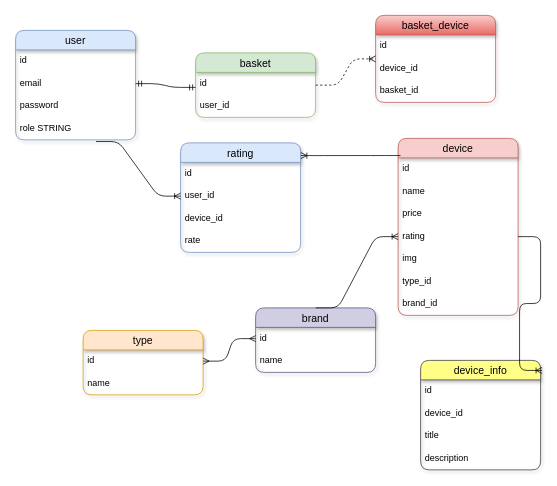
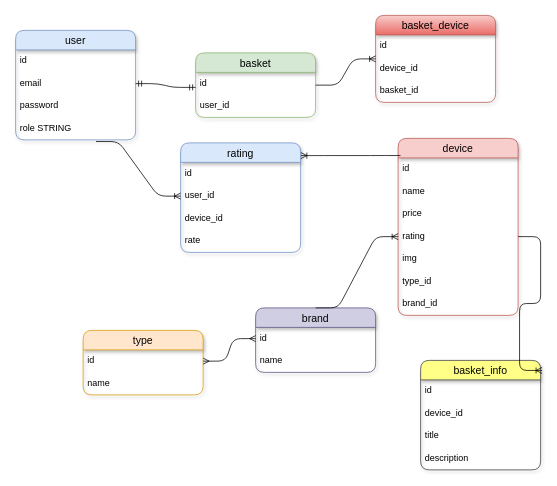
(345, 72) -> (345, 72)
(480, 371) -> (480, 371)
